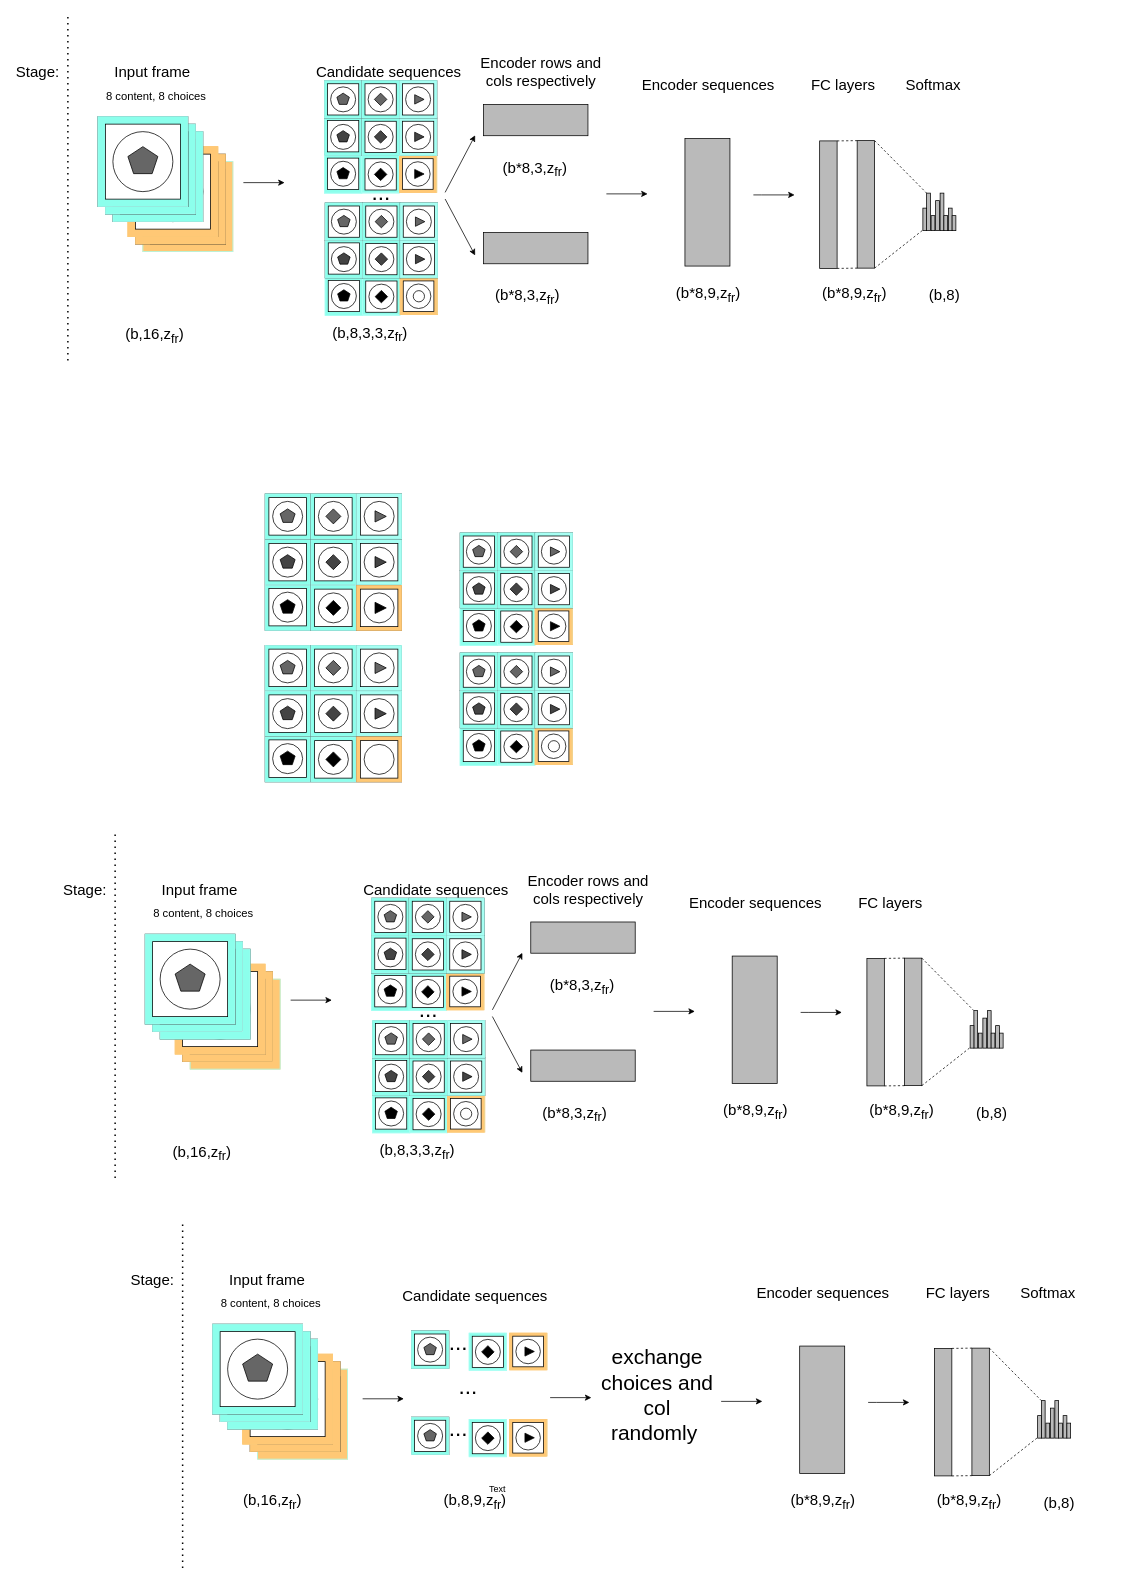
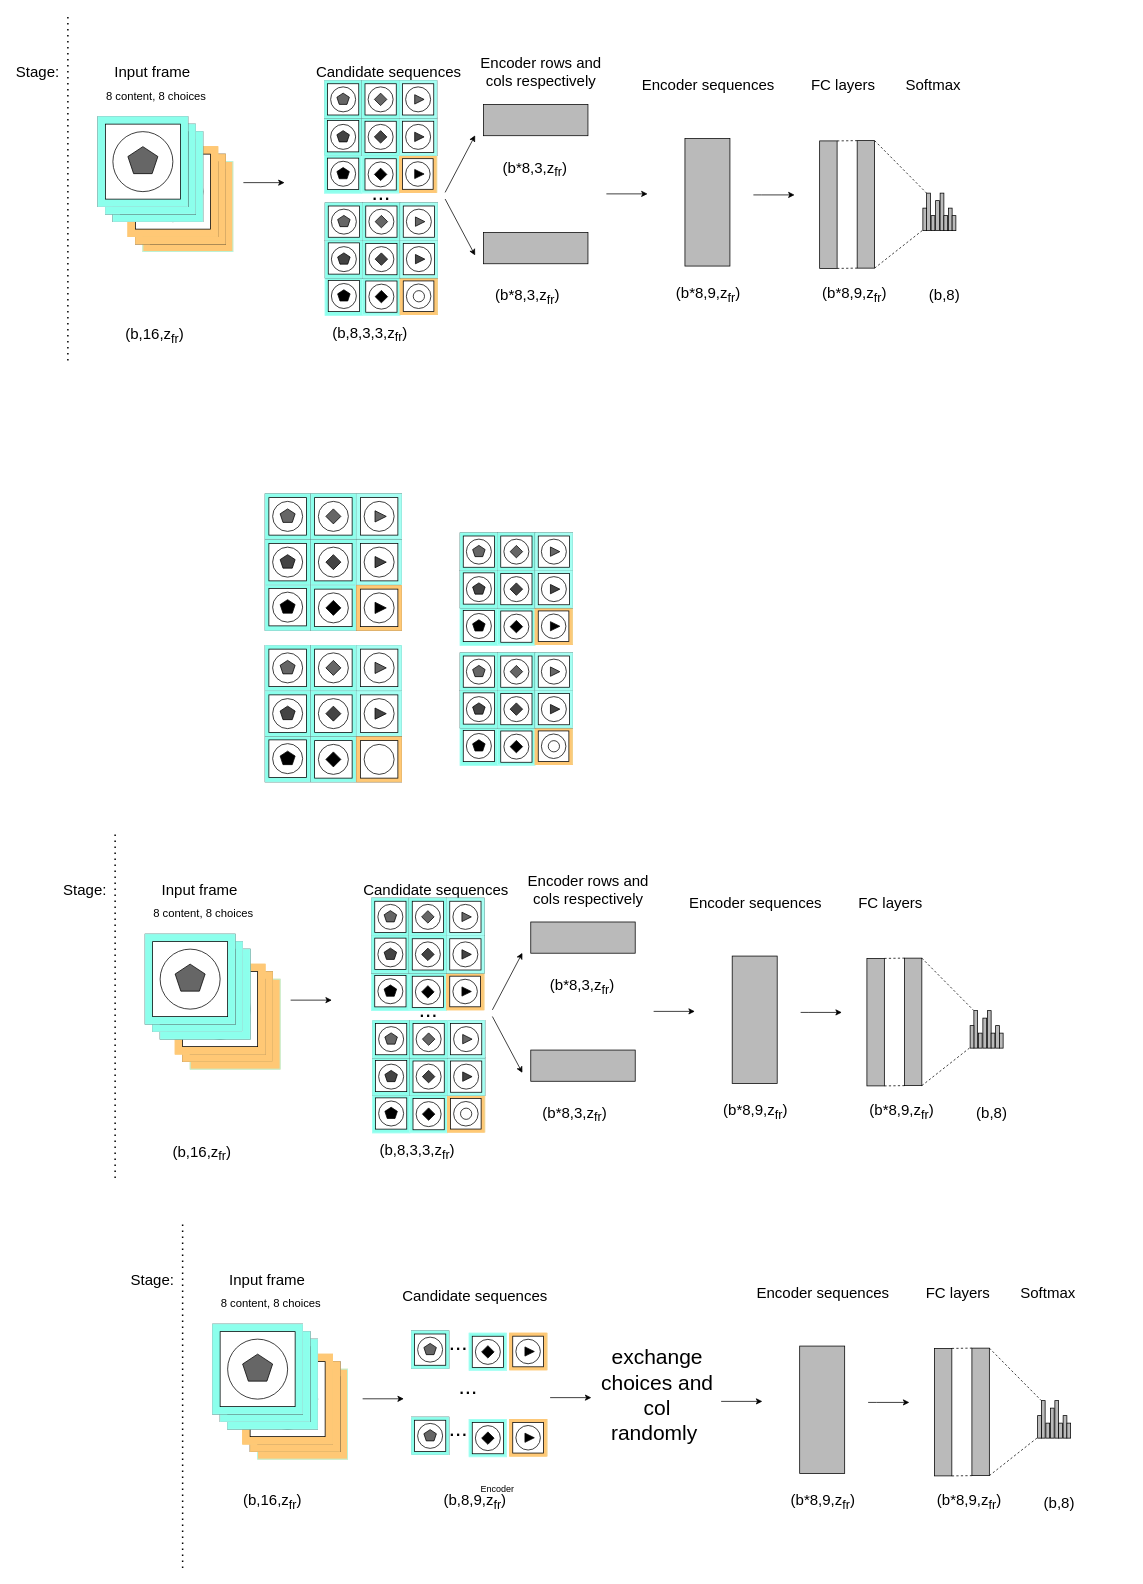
(498, 1489) -> (498, 1489)
